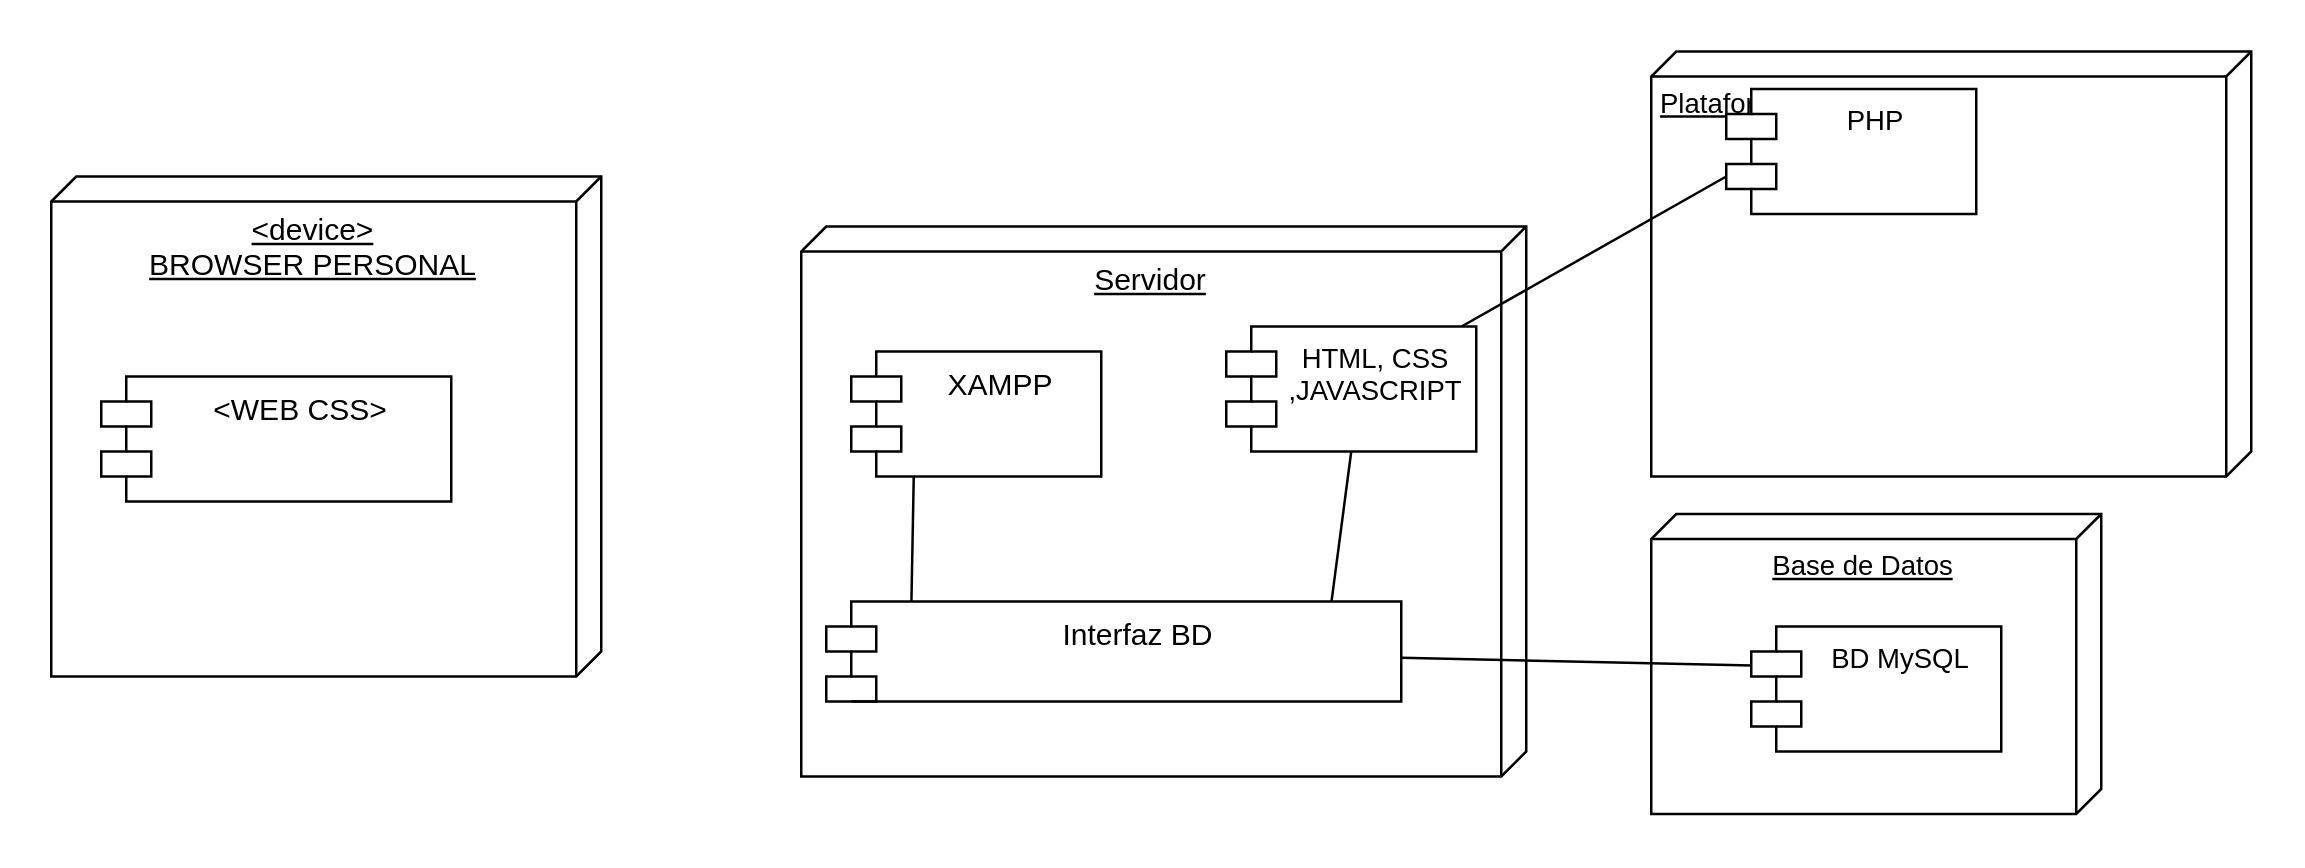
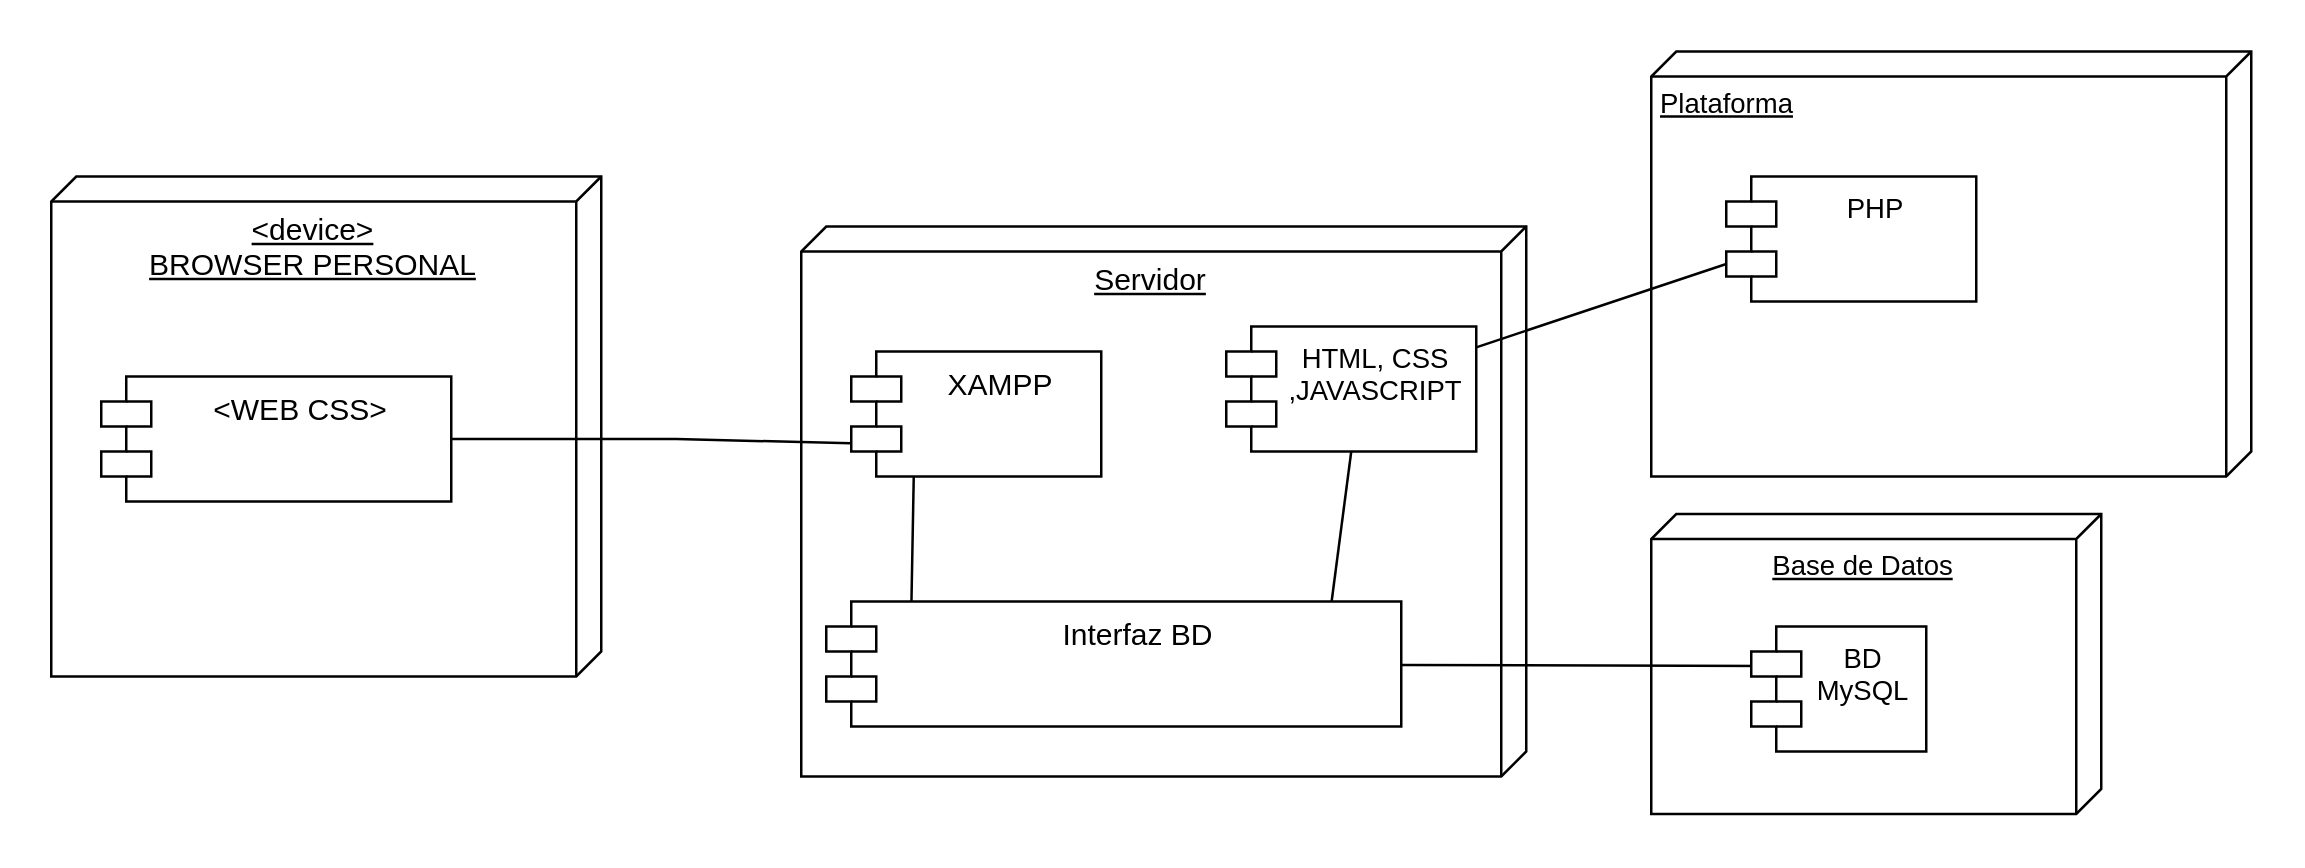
(1851, 151) -> (1851, 239)
none -> (651, 439)
(1114, 651) -> (1114, 664)
(1876, 689) -> (1839, 689)
